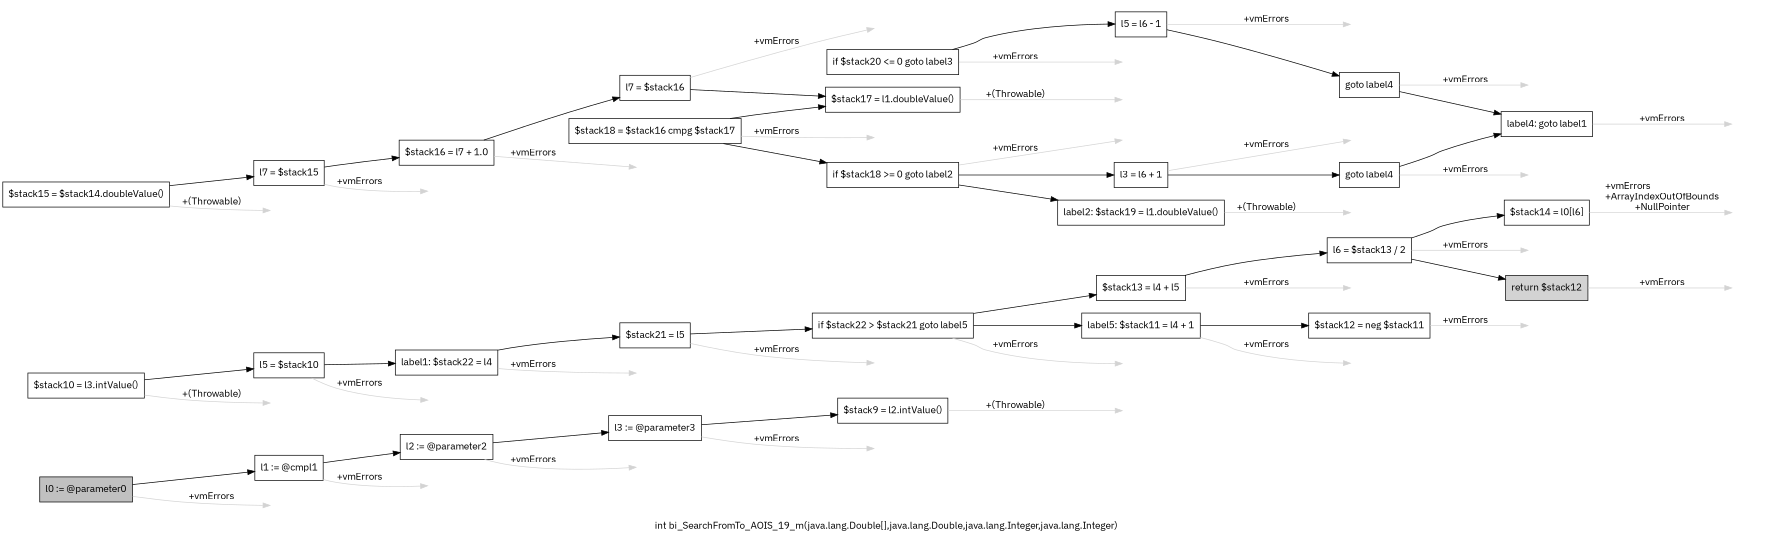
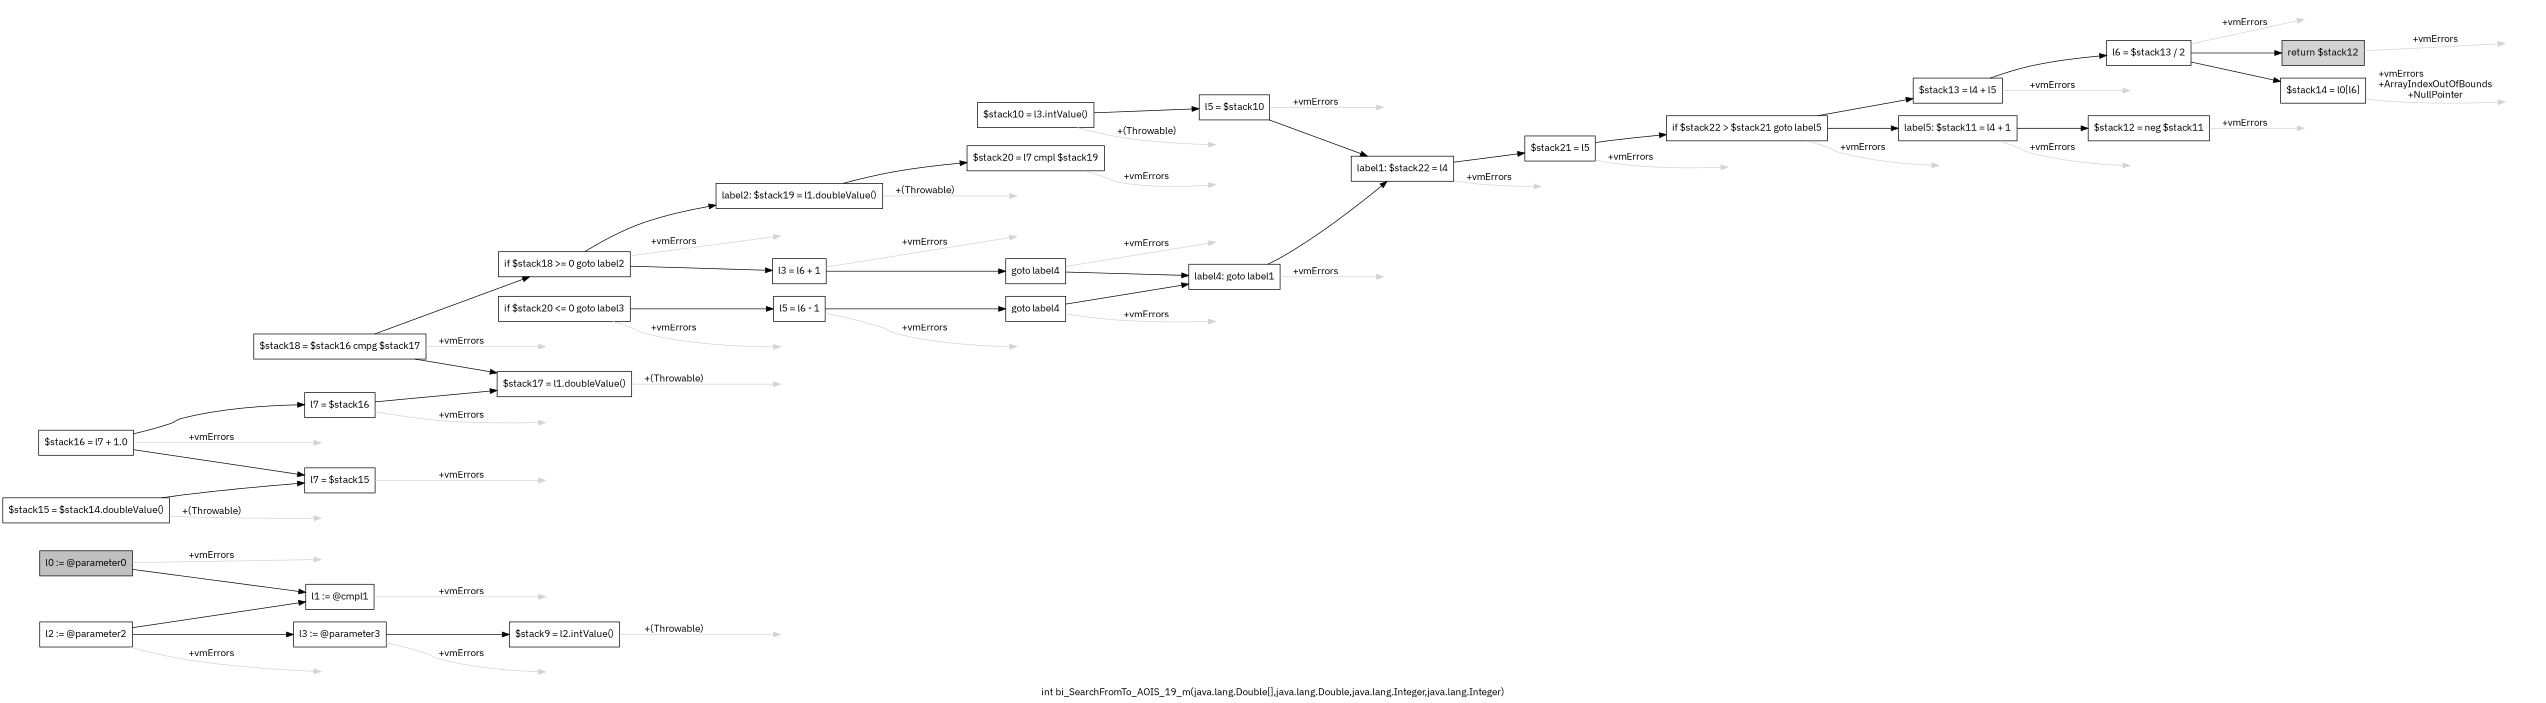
none -> (1036, 158)
(358, 162) -> (216, 462)
none -> (1327, 228)
(358, 458) -> (216, 615)
